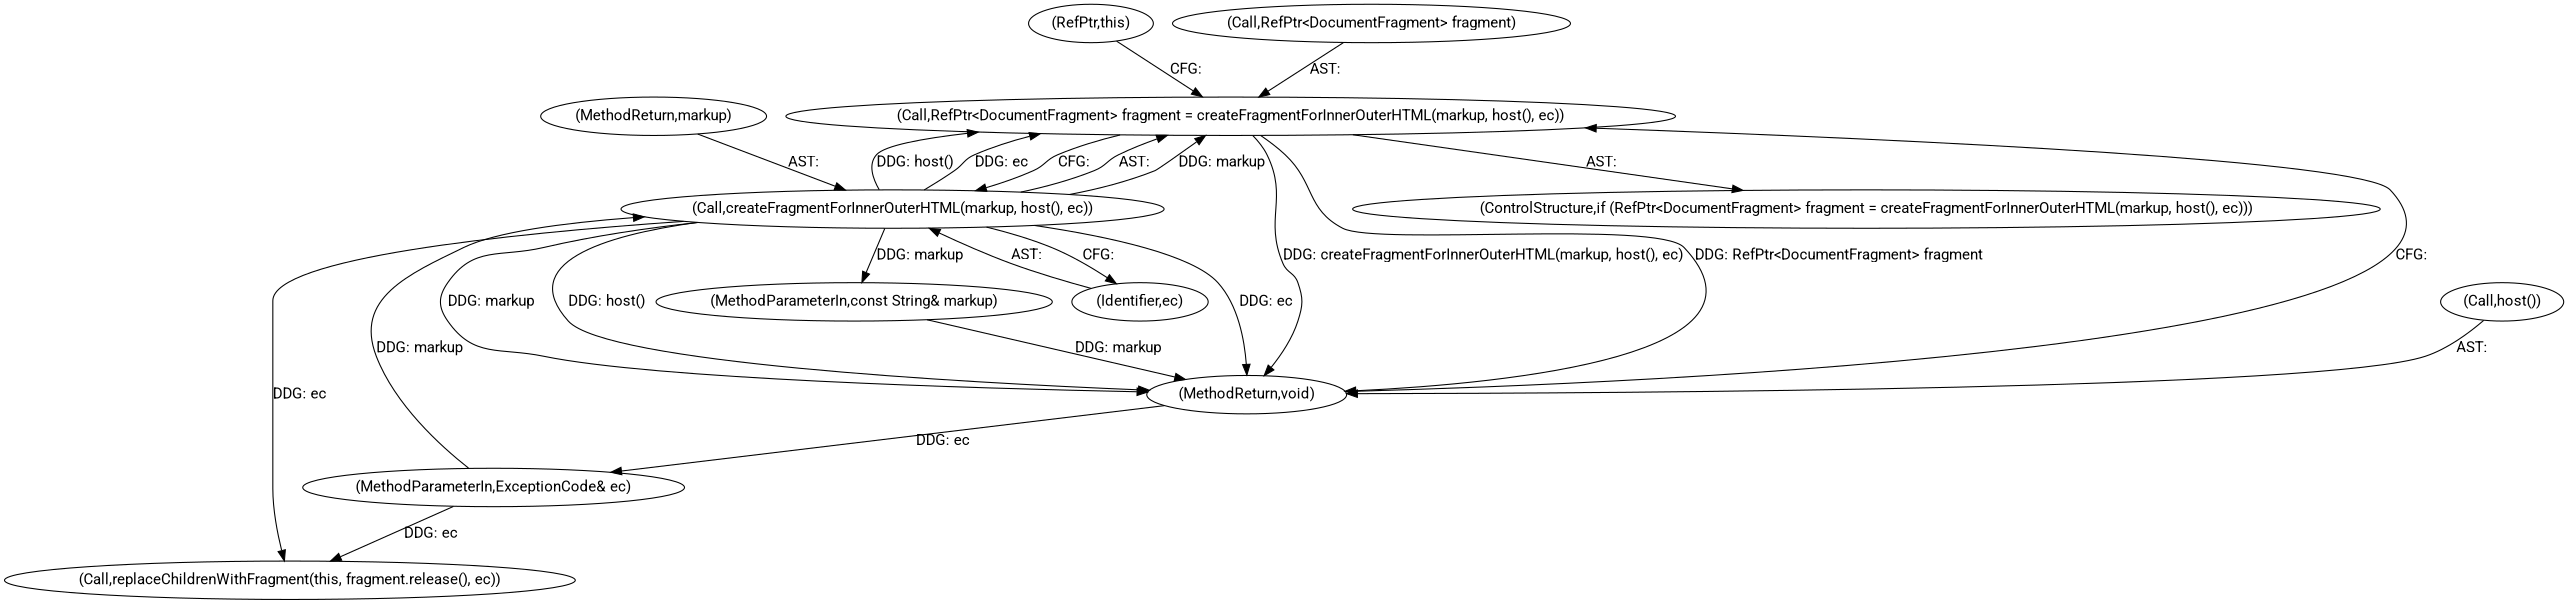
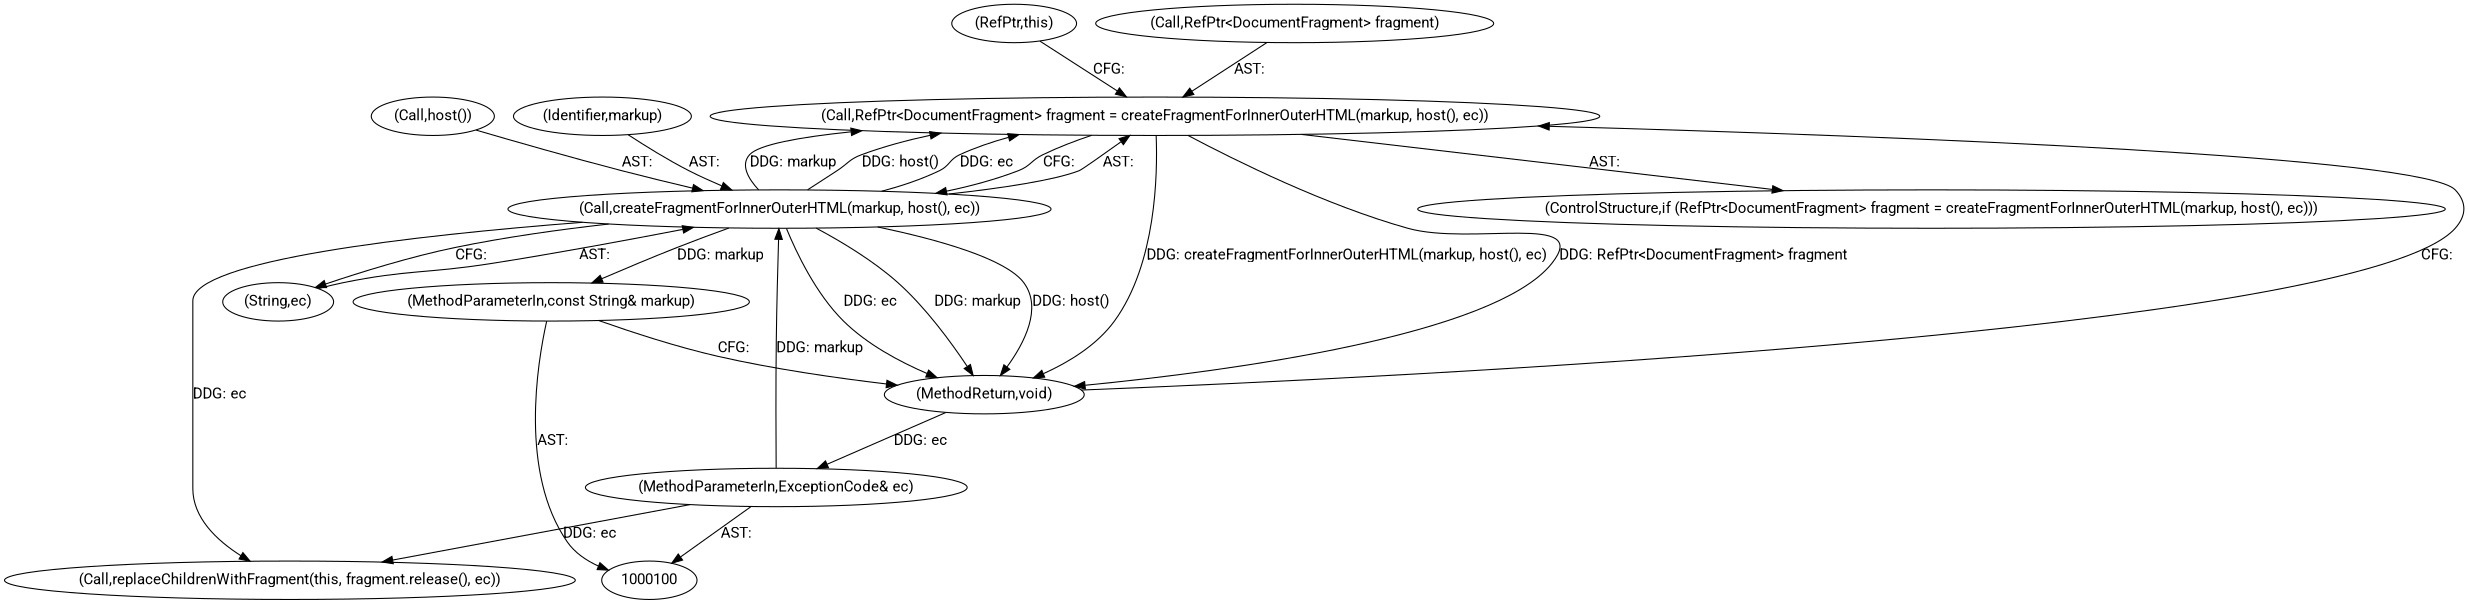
(654, 116) -> (602, 116)
(1140, 302) -> (278, 302)
(1119, 348) -> (736, 348)
(1927, 388) -> (584, 161)
none -> (649, 580)
